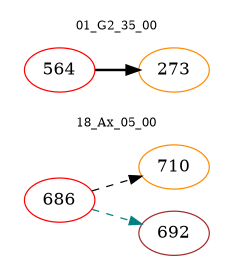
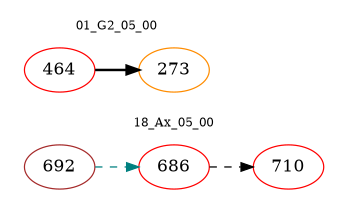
(117, 26) -> (117, 26)
(60, 70) -> (60, 70)
(174, 167) -> (289, 167)
(111, 215) -> (111, 167)
